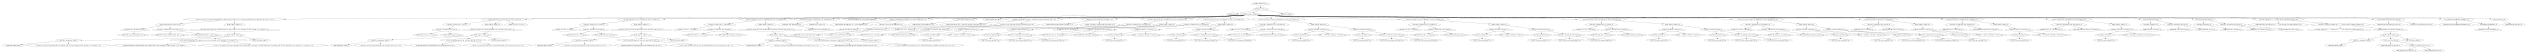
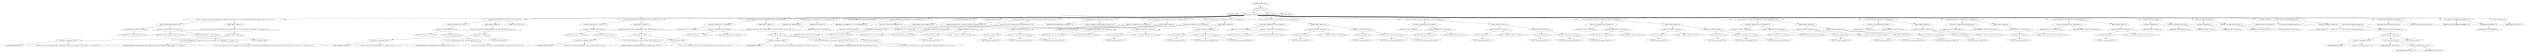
none -> (1270, 14)
(564, 30) -> none
none -> (2362, 45)
